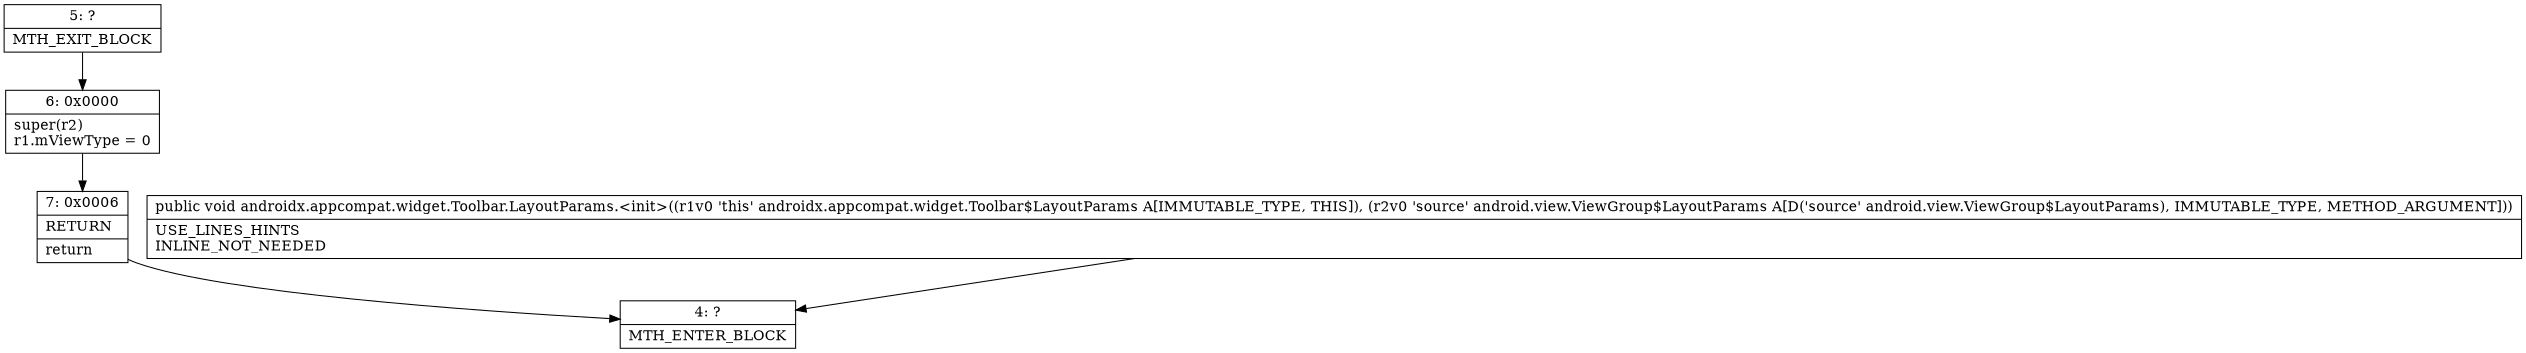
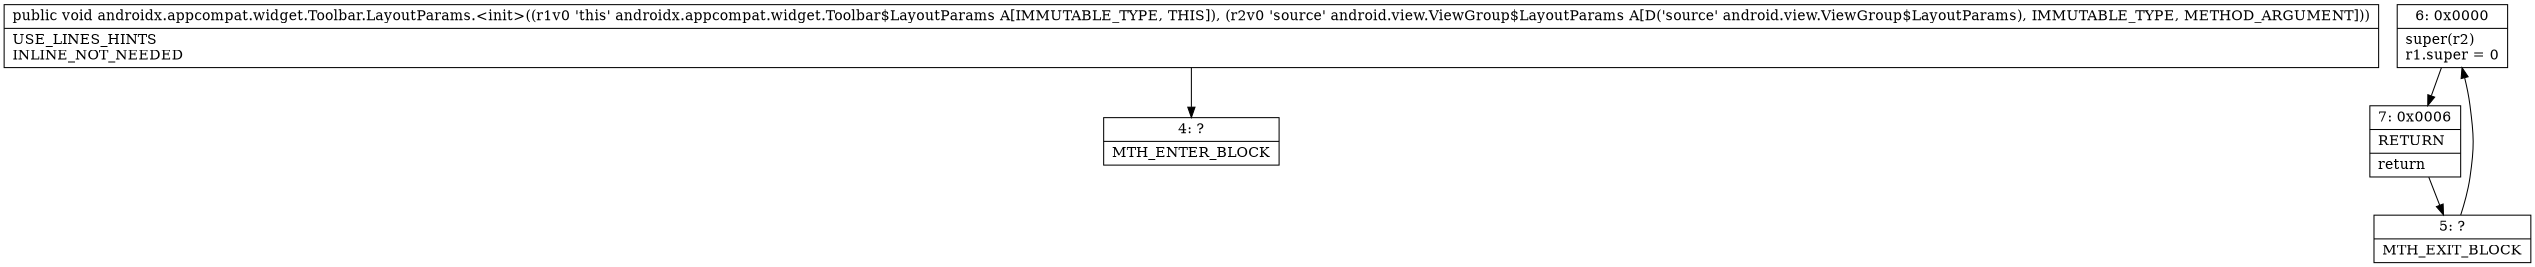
(83, 141) -> (2452, 55)
(367, 300) -> (2434, 191)
